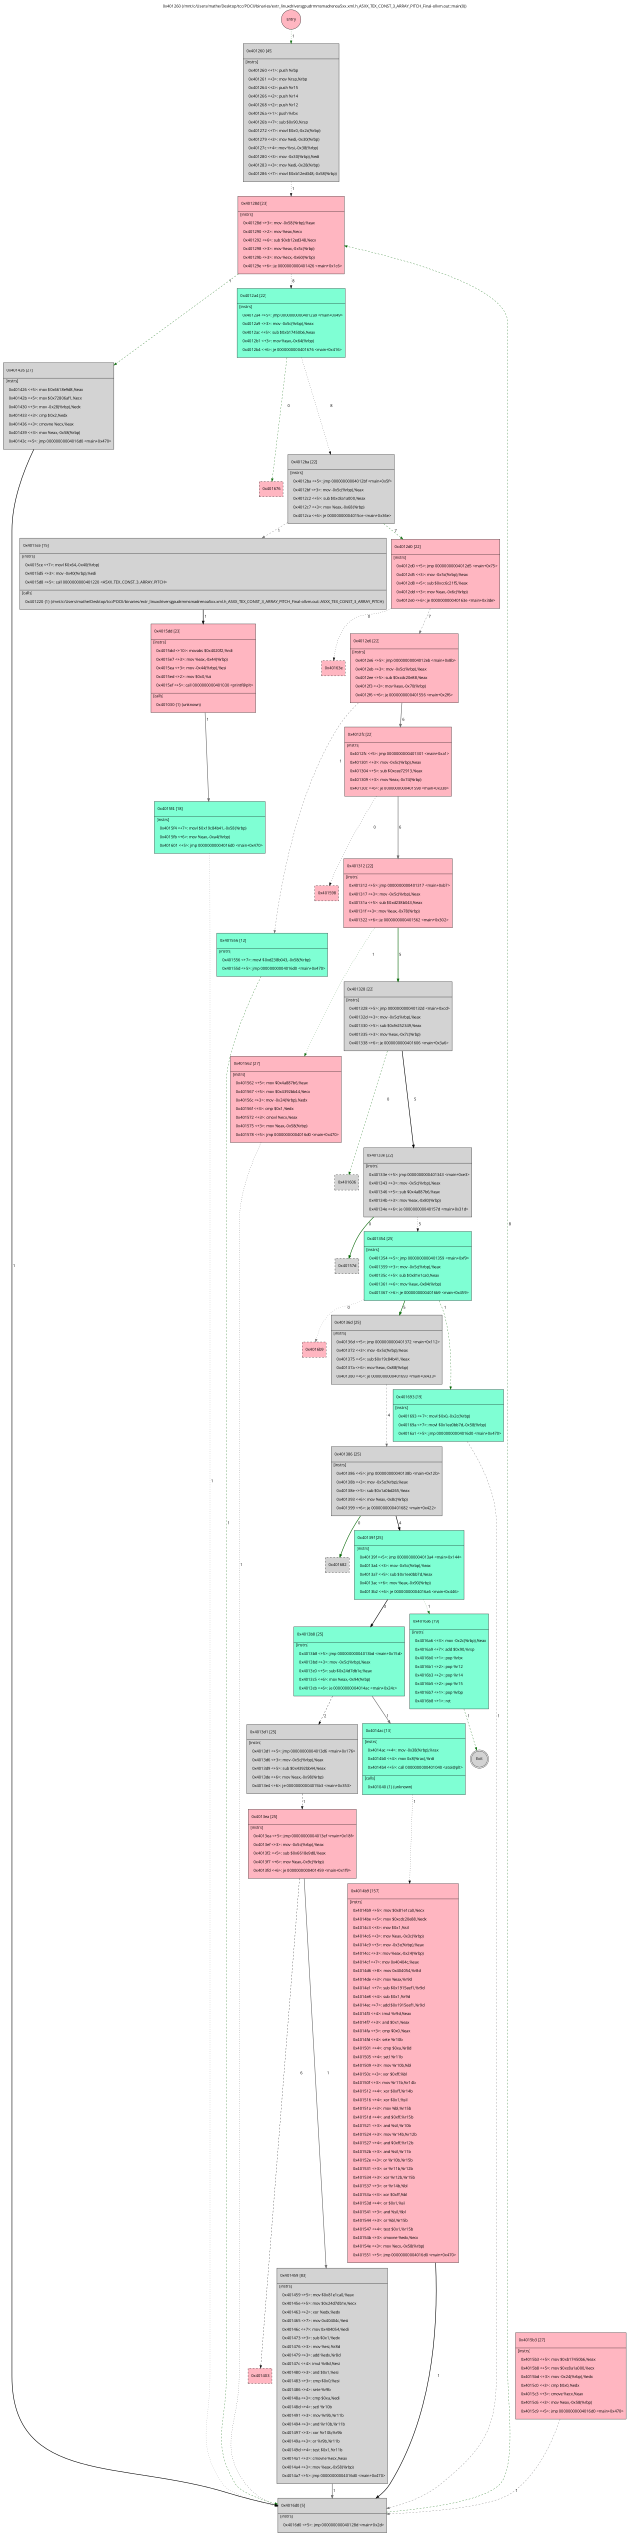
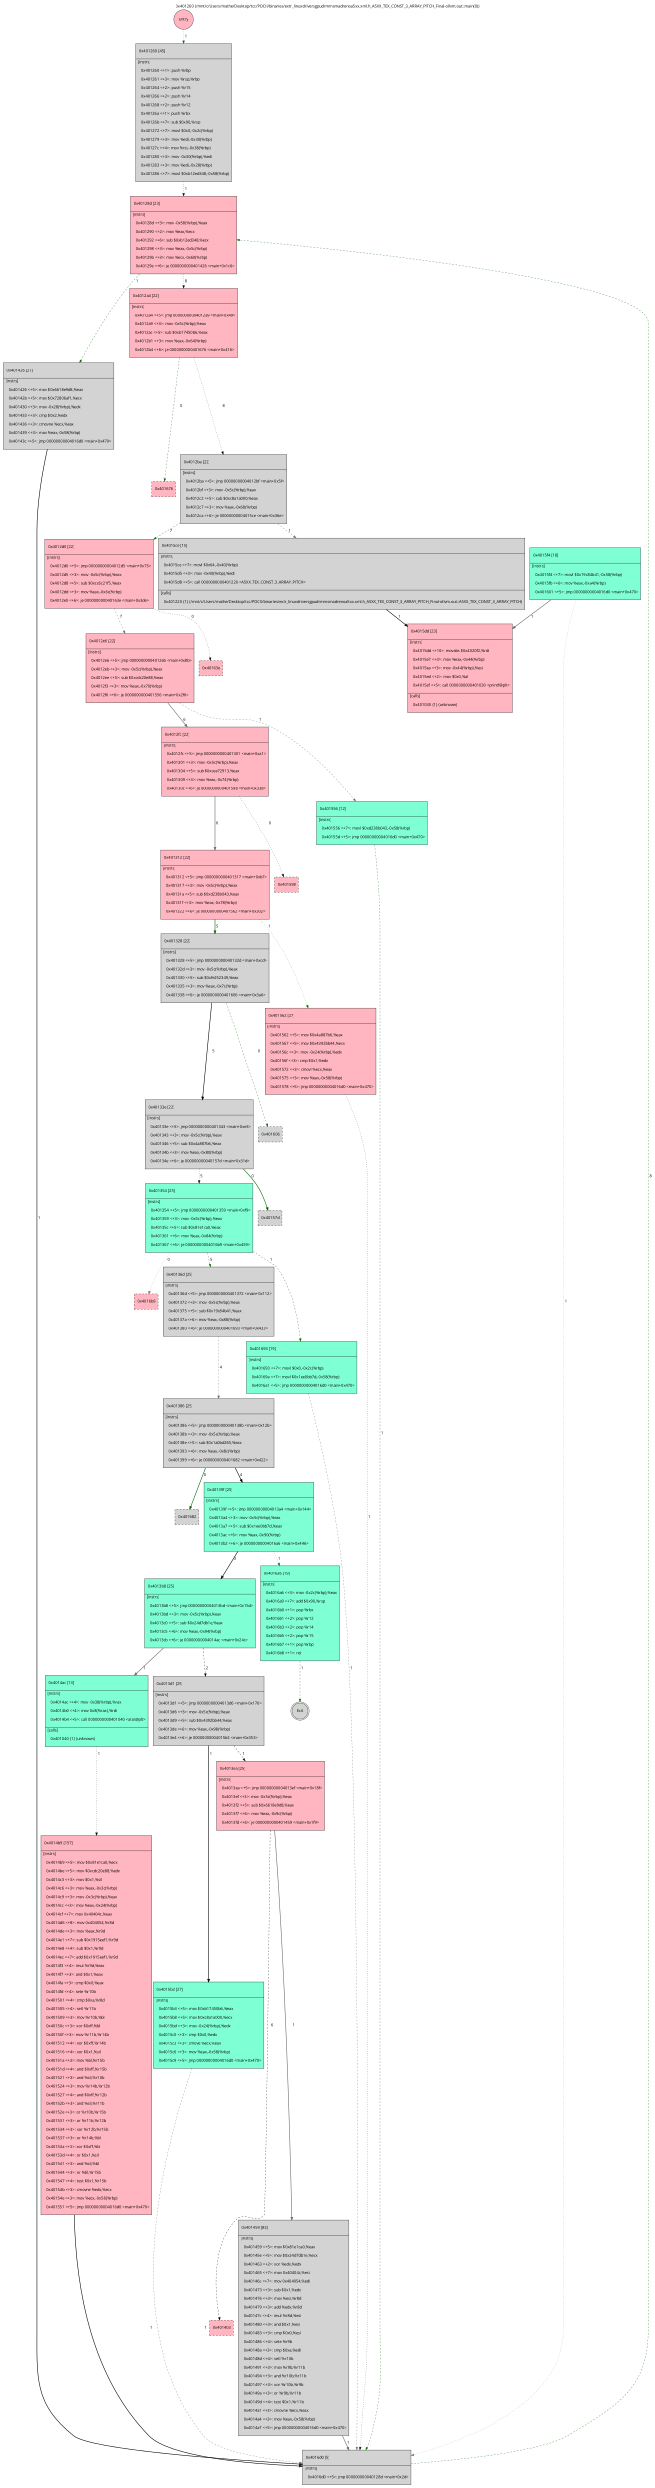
(291, 323) -> (184, 323)
(207, 756) -> (533, 613)
(403, 1307) -> (209, 1258)
none -> (209, 1862)
(571, 2376) -> (209, 2025)
